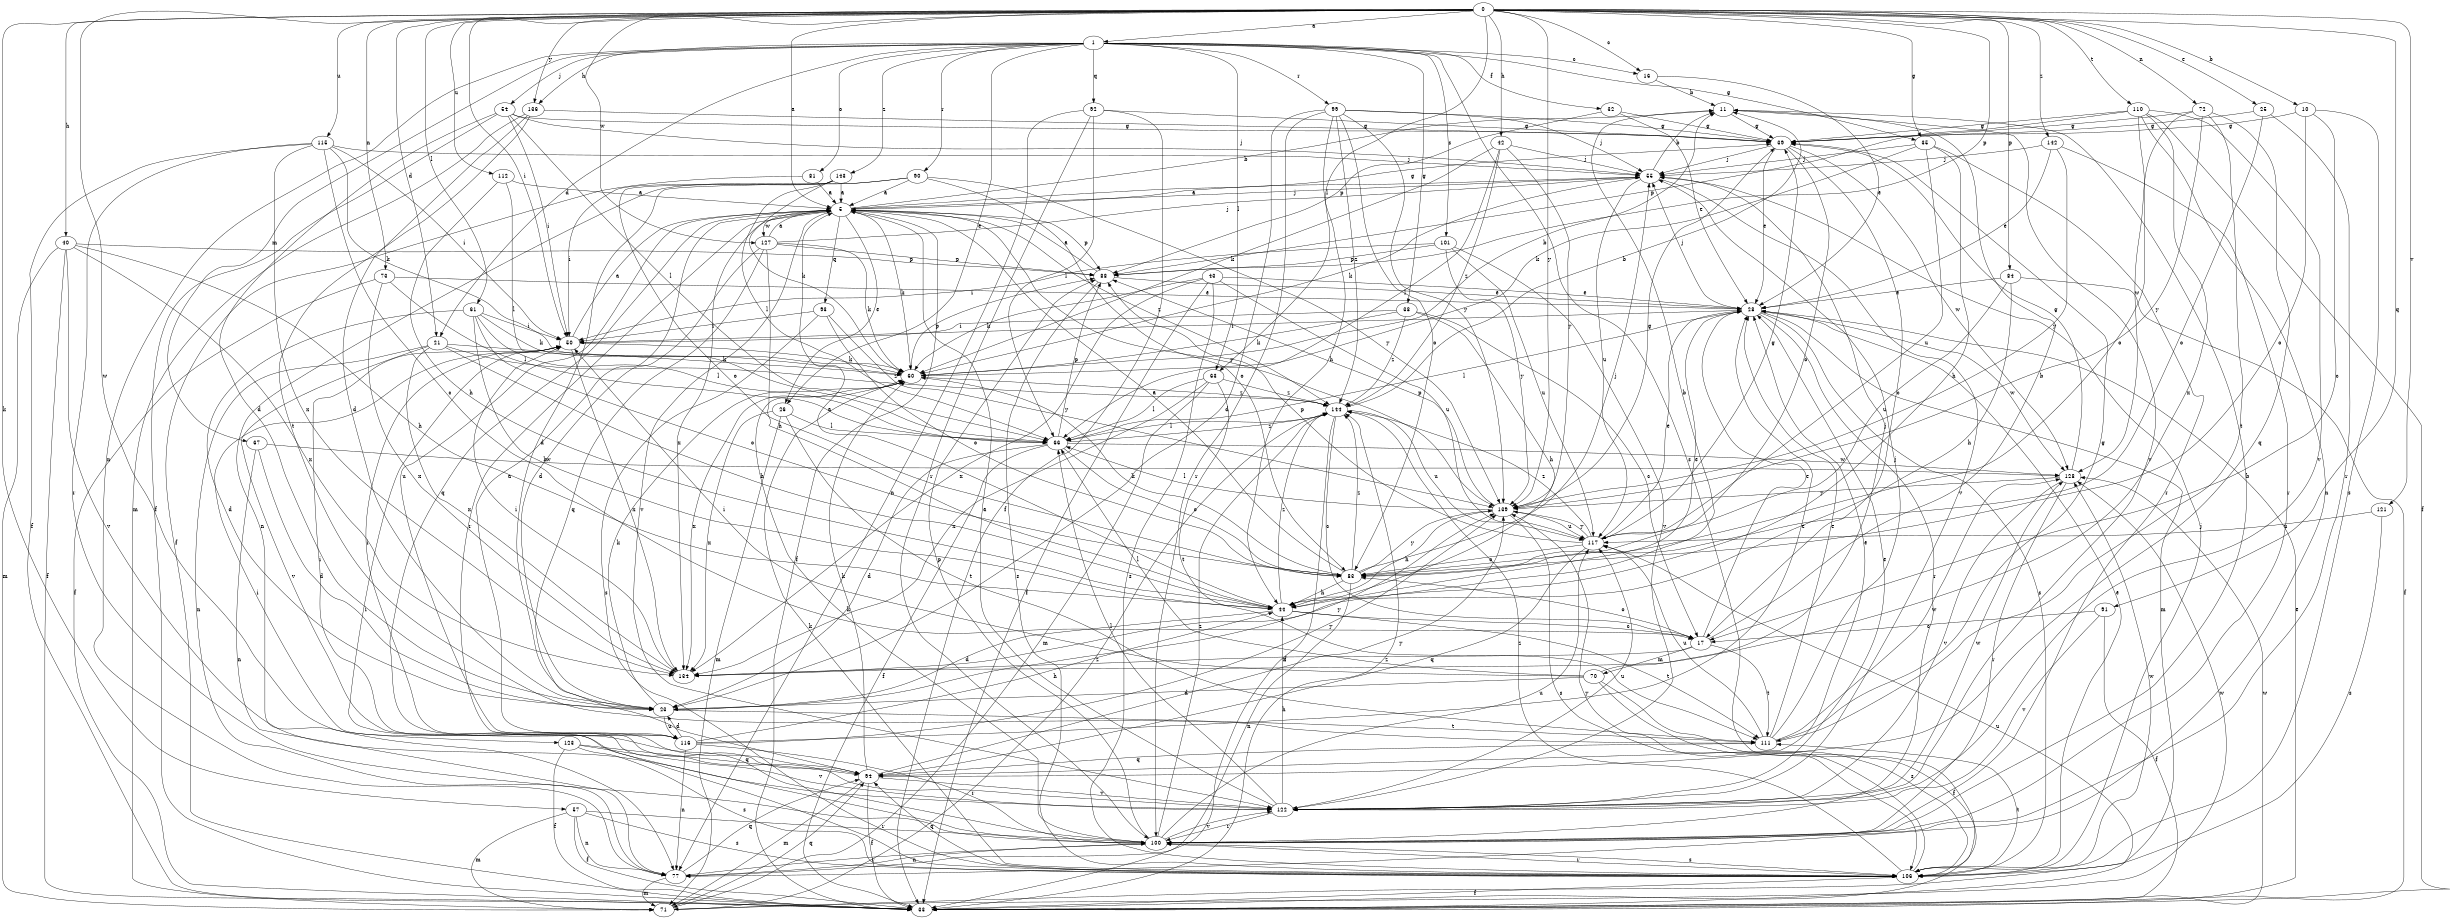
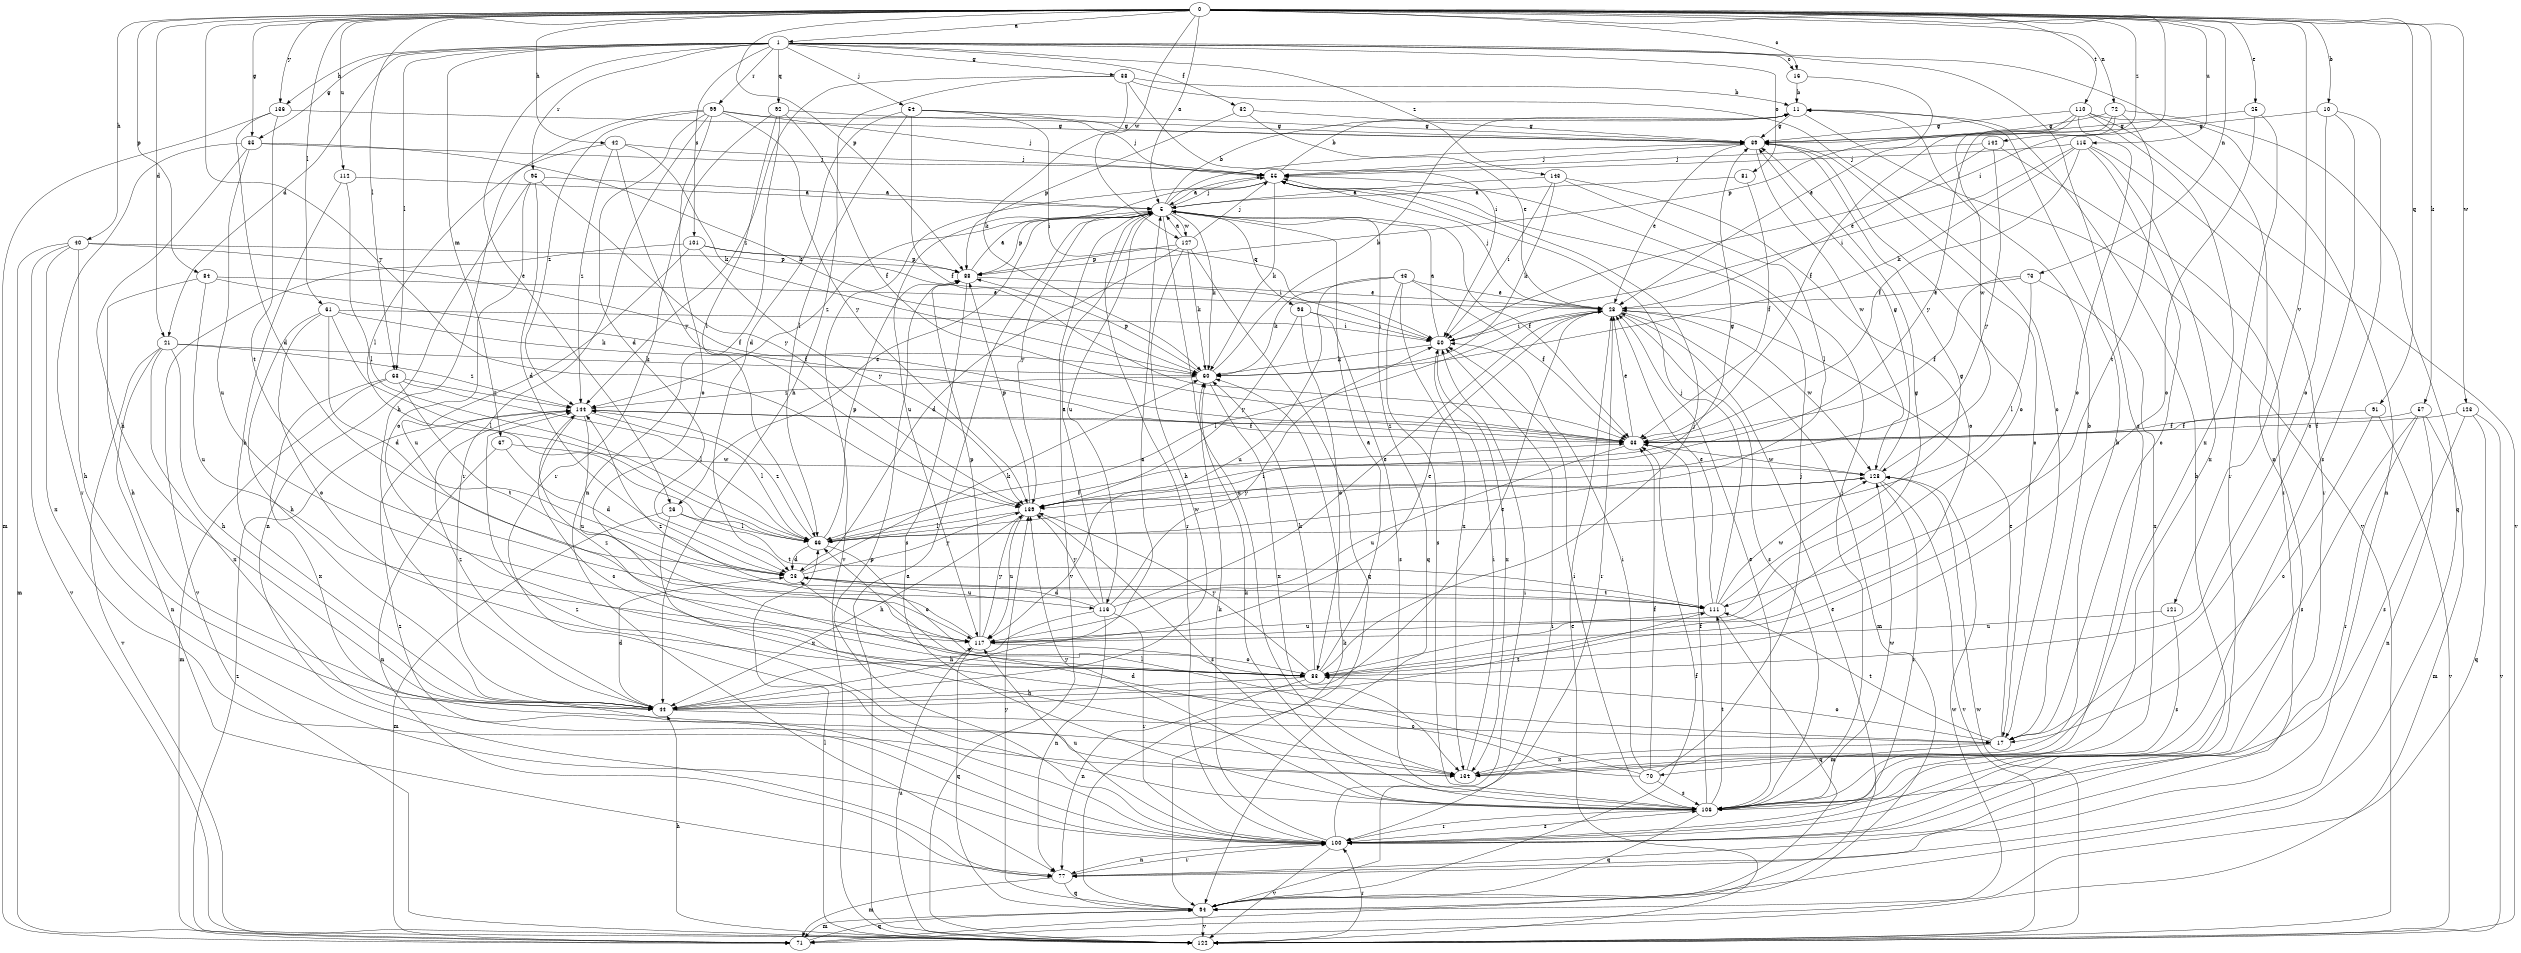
(917, 176) -> (534, 176)
(1611, 261) -> (1460, 86)
